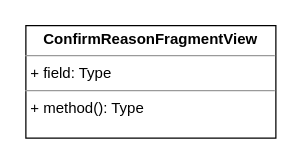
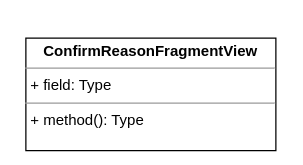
(151, 82) -> (151, 94)
